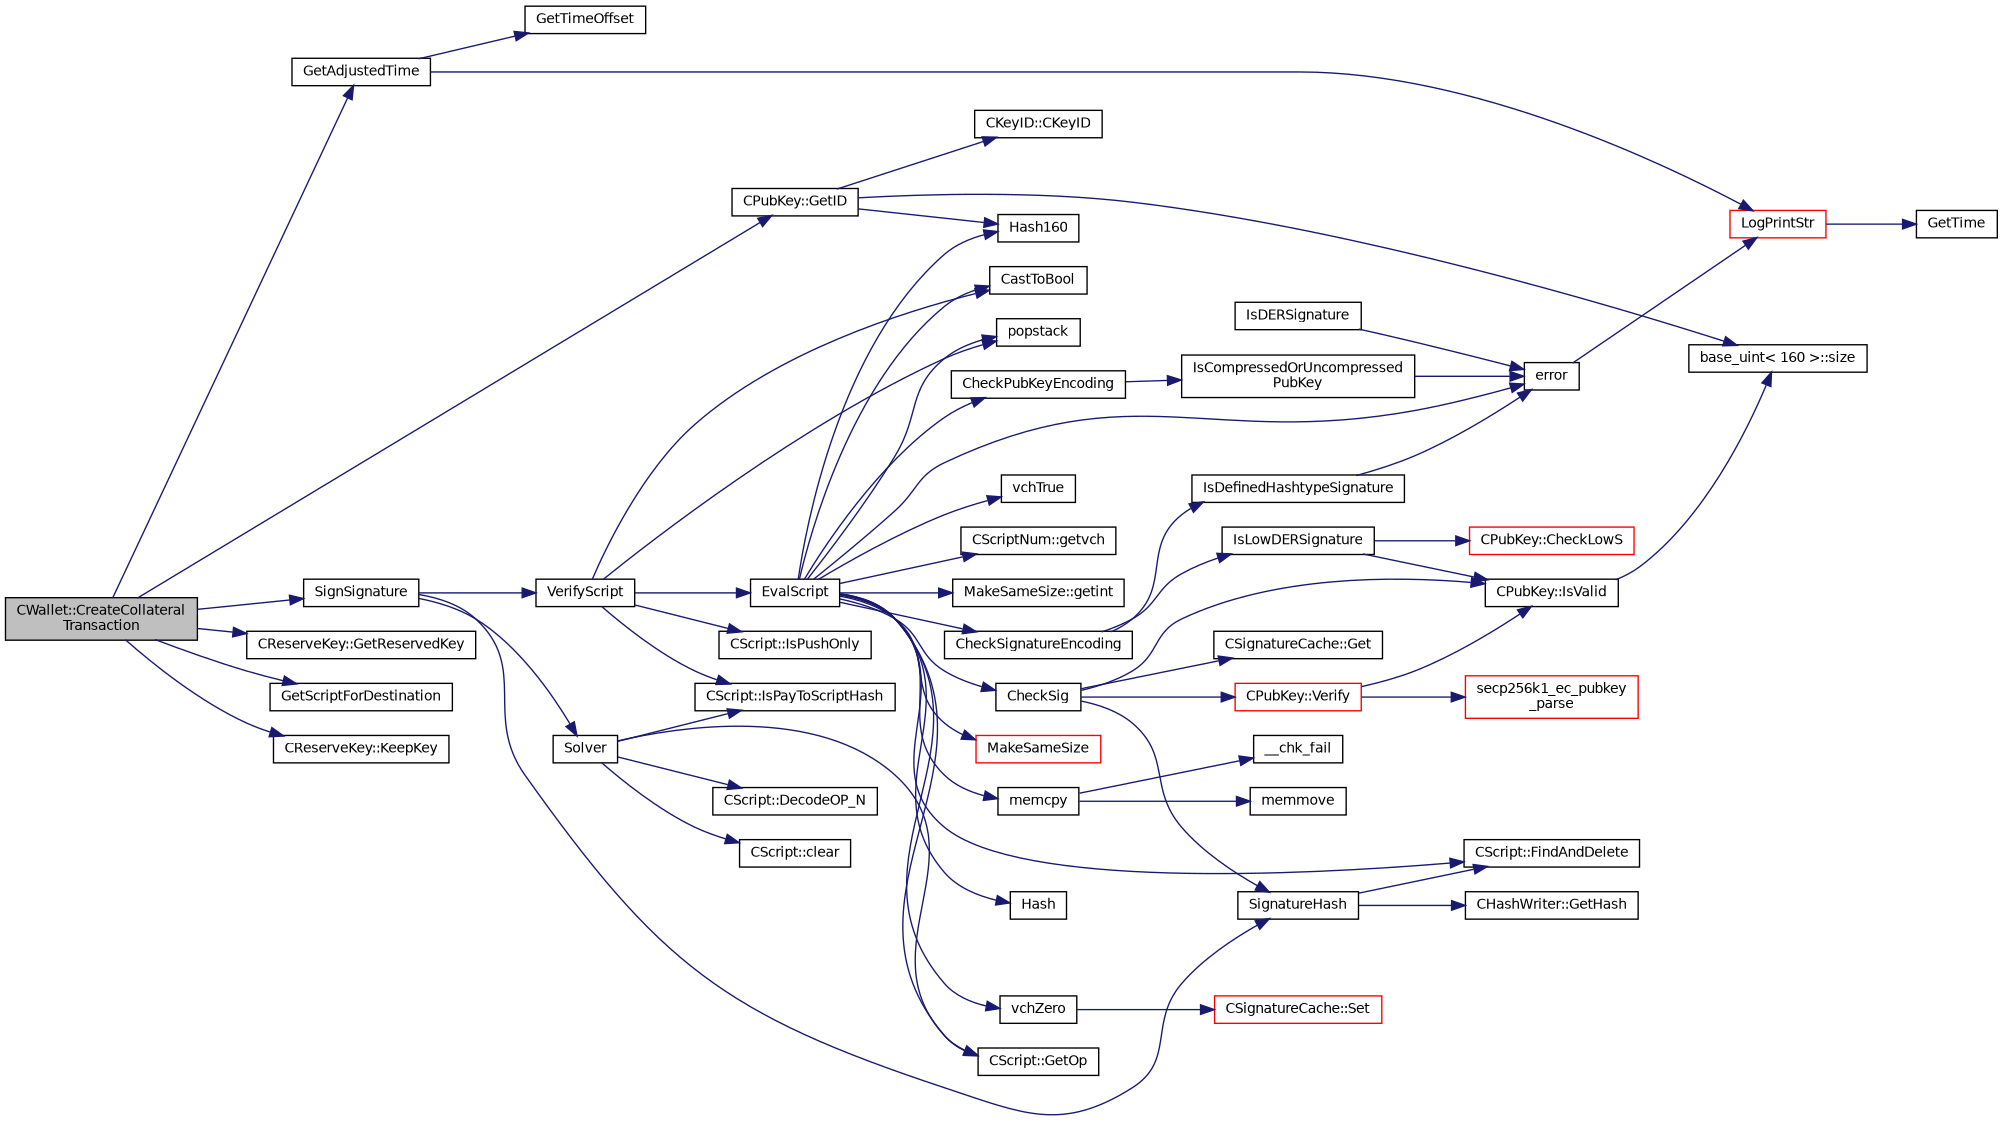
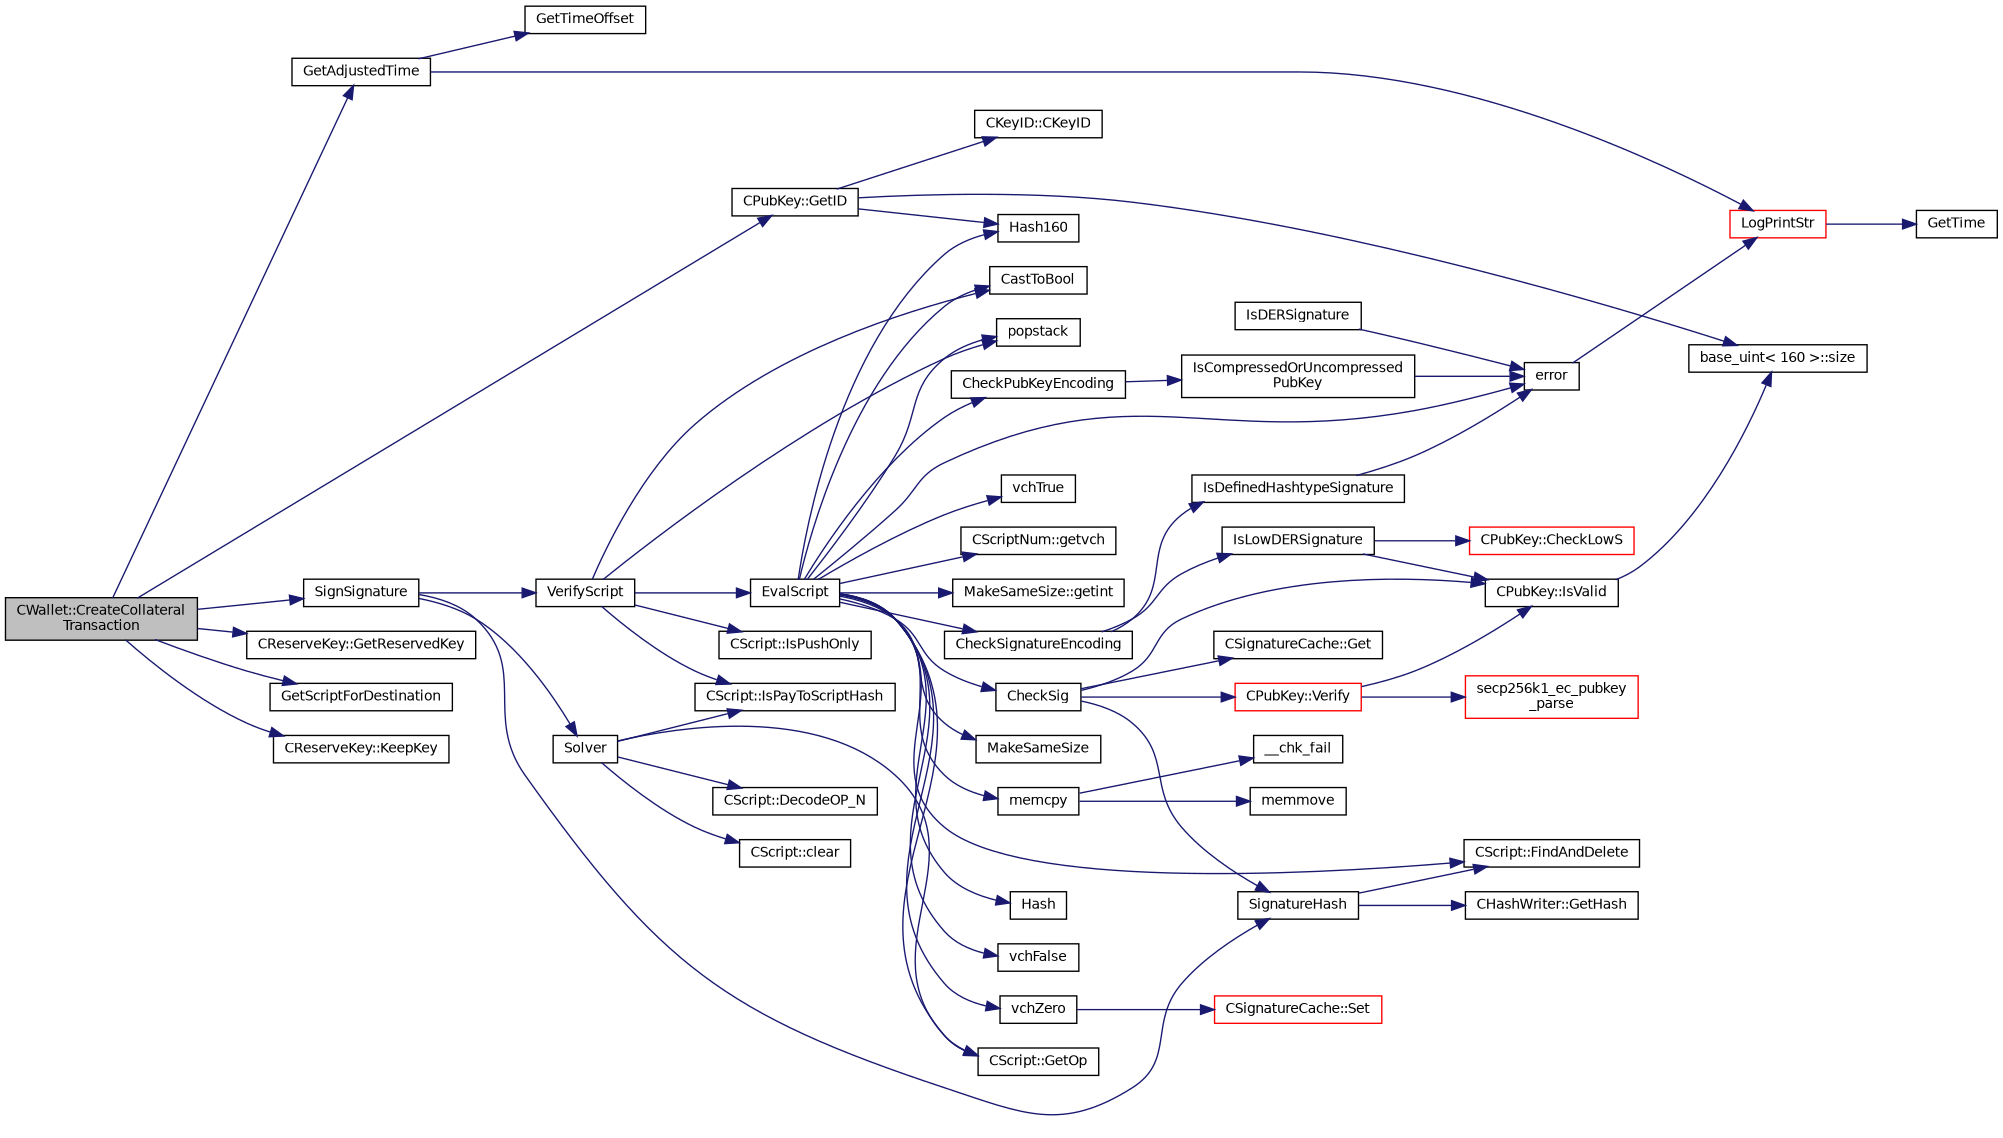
(1038, 749) -> (1038, 749)
none -> (1038, 958)
